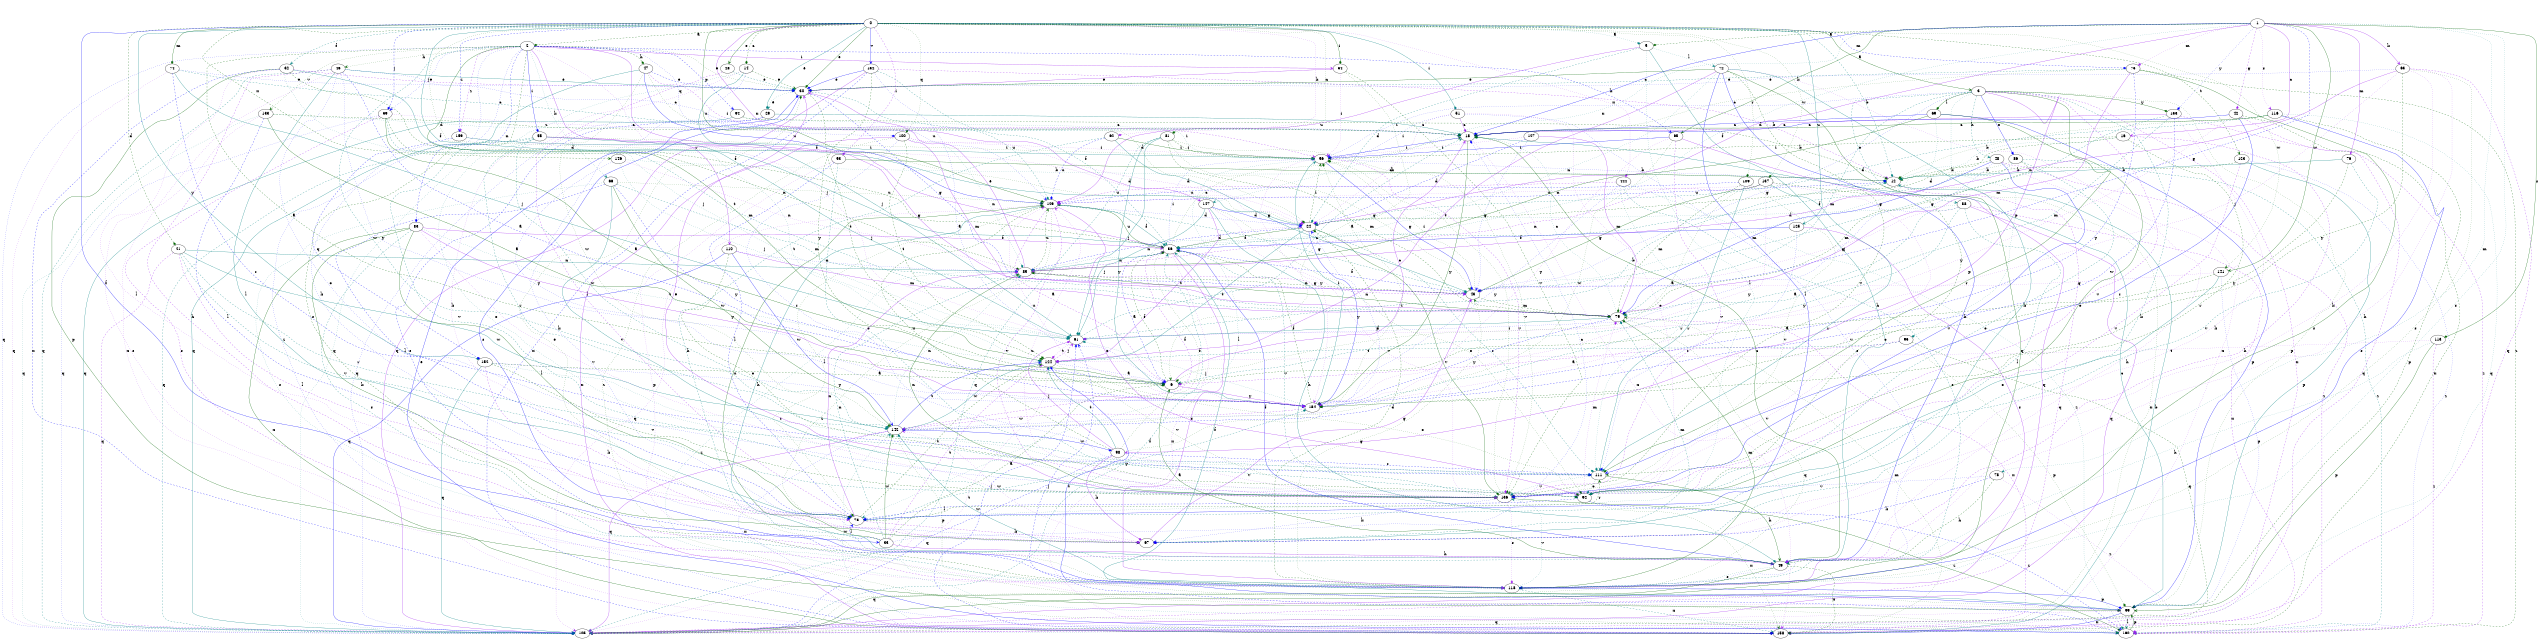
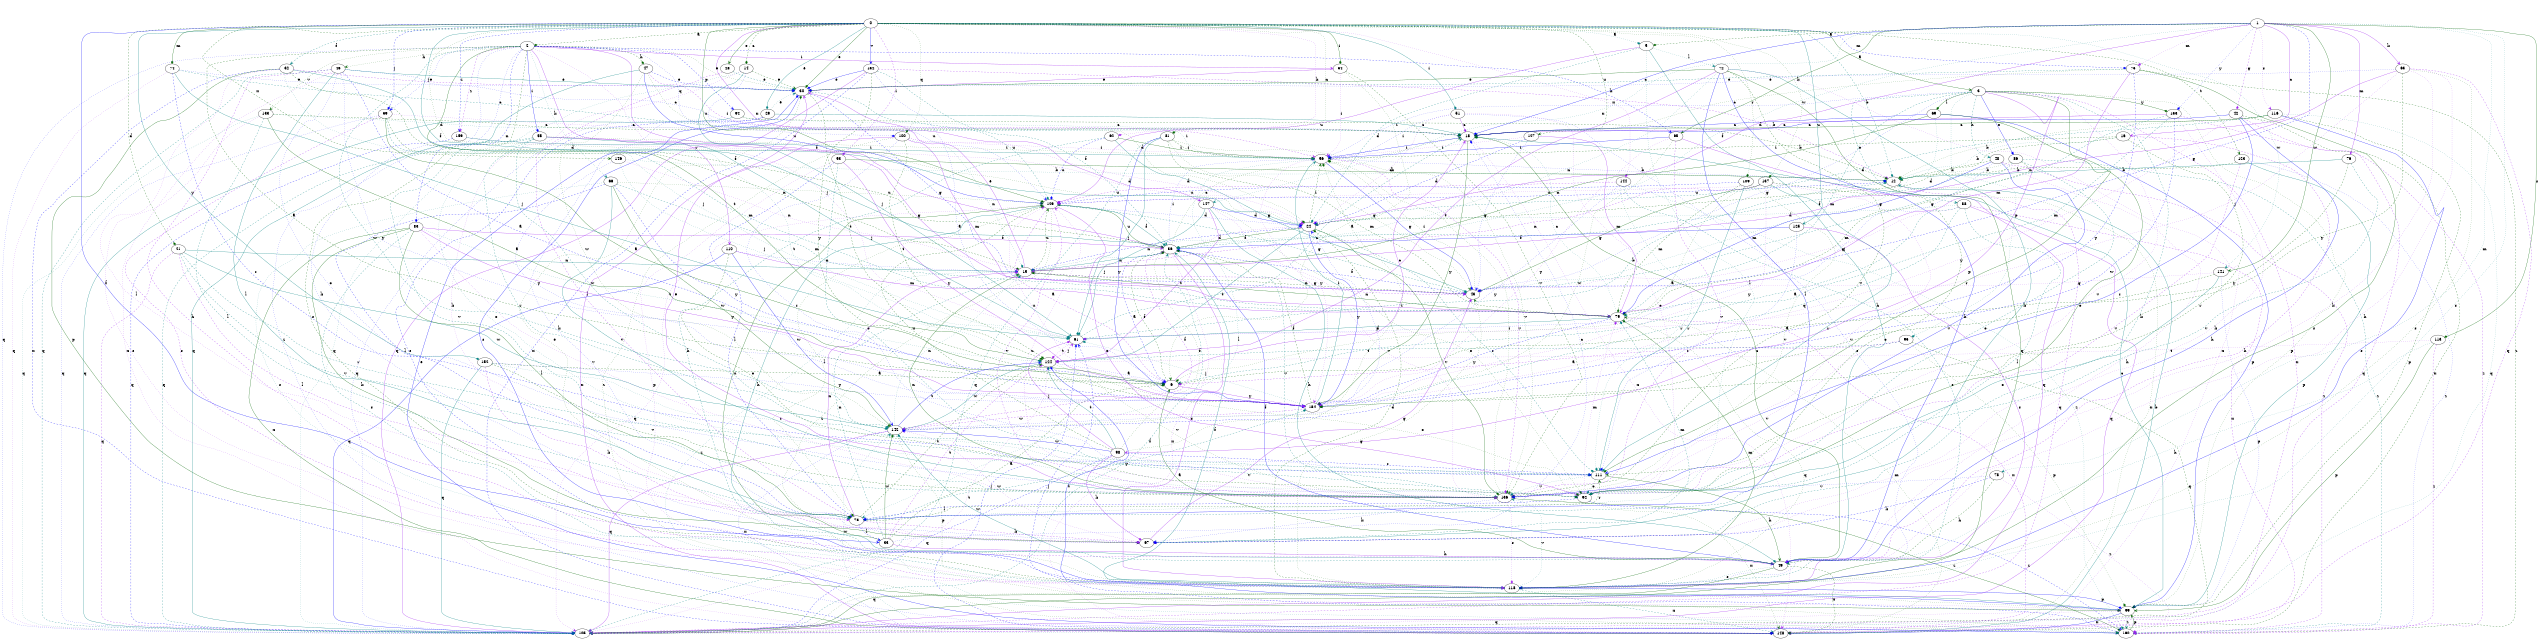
none -> (1310, 25)
(1900, 33) -> (1900, 33)
(779, 96) -> (780, 100)
(546, 125) -> (546, 125)
(1624, 182) -> (1624, 182)
(328, 263) -> (131, 492)
(1025, 272) -> (1025, 272)
(1804, 306) -> (1804, 306)
(1542, 310) -> none
(1115, 326) -> (1115, 326)
none -> (1041, 345)
(1969, 360) -> (1969, 360)
none -> (2135, 371)
(438, 421) -> (438, 421)
(1006, 434) -> (1014, 438)
(860, 538) -> (867, 534)
(2128, 622) -> (2128, 622)
(1781, 633) -> (1781, 633)
